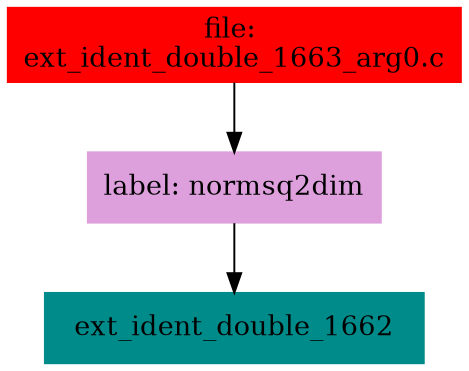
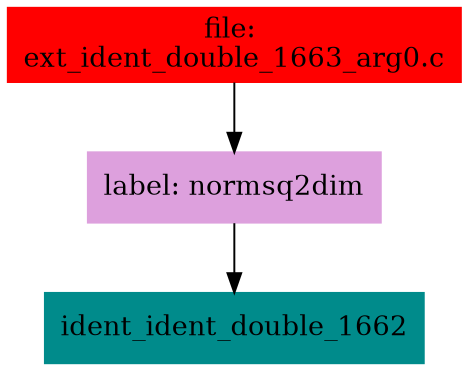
(234, 328) -> (234, 328)
